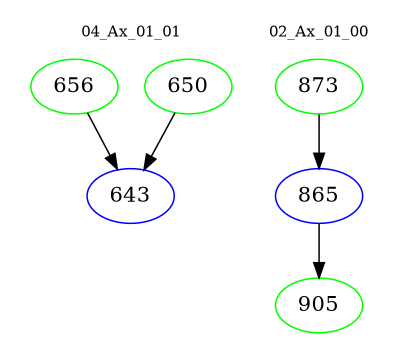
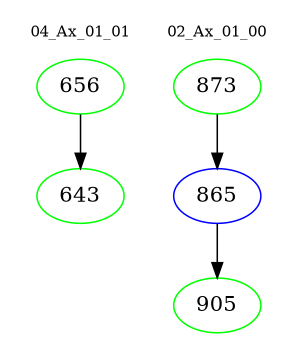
(188, 87) -> none
(131, 196) -> (81, 196)
